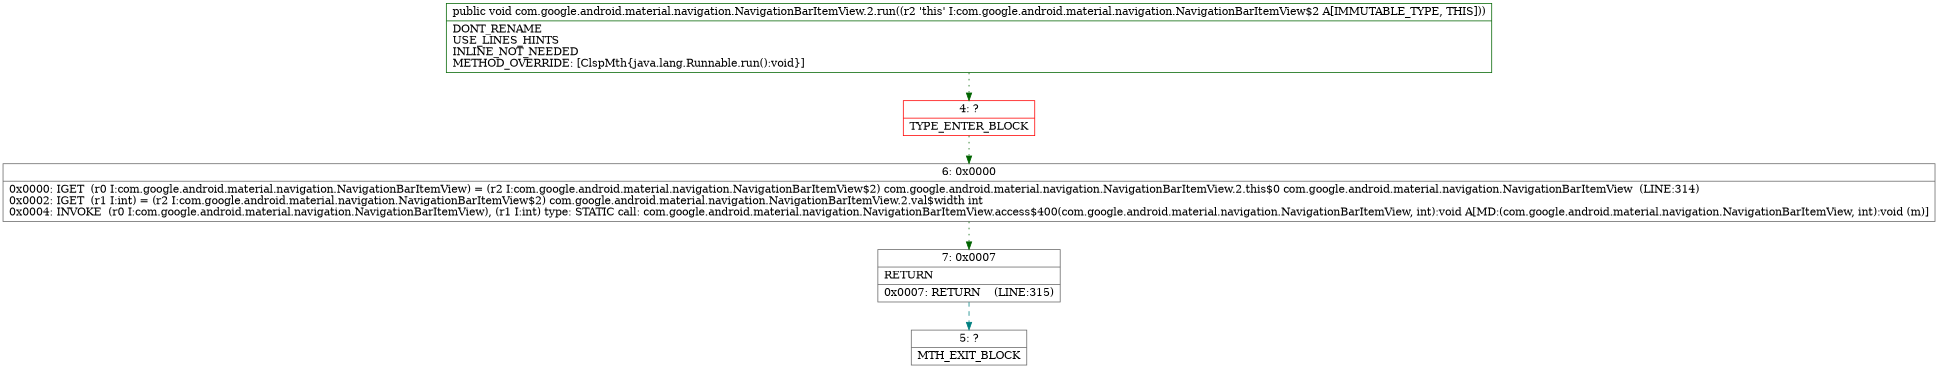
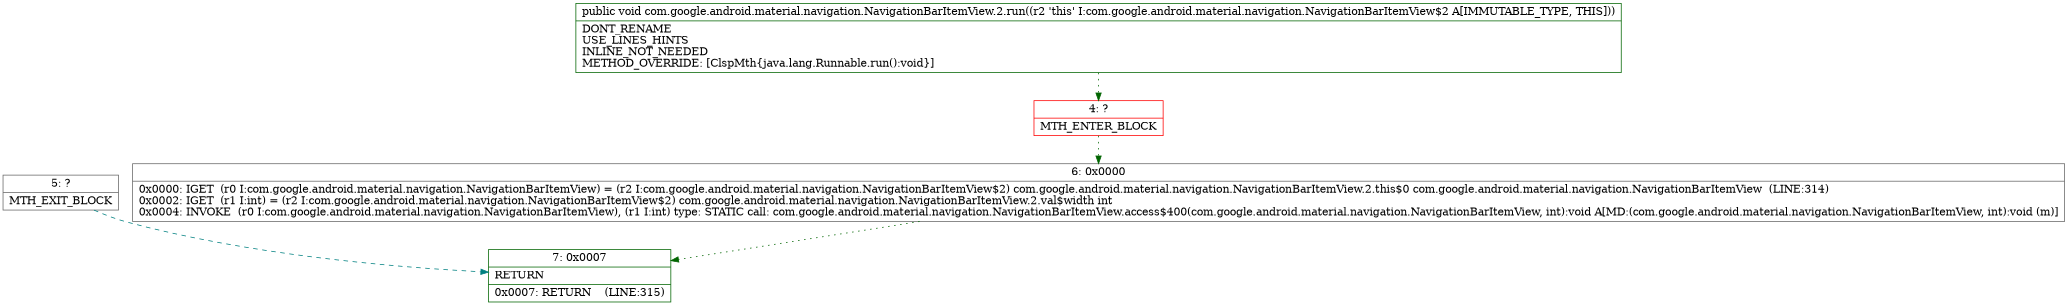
(969, 126) -> (1099, 126)
(969, 276) -> (580, 276)
(969, 312) -> (285, 253)
